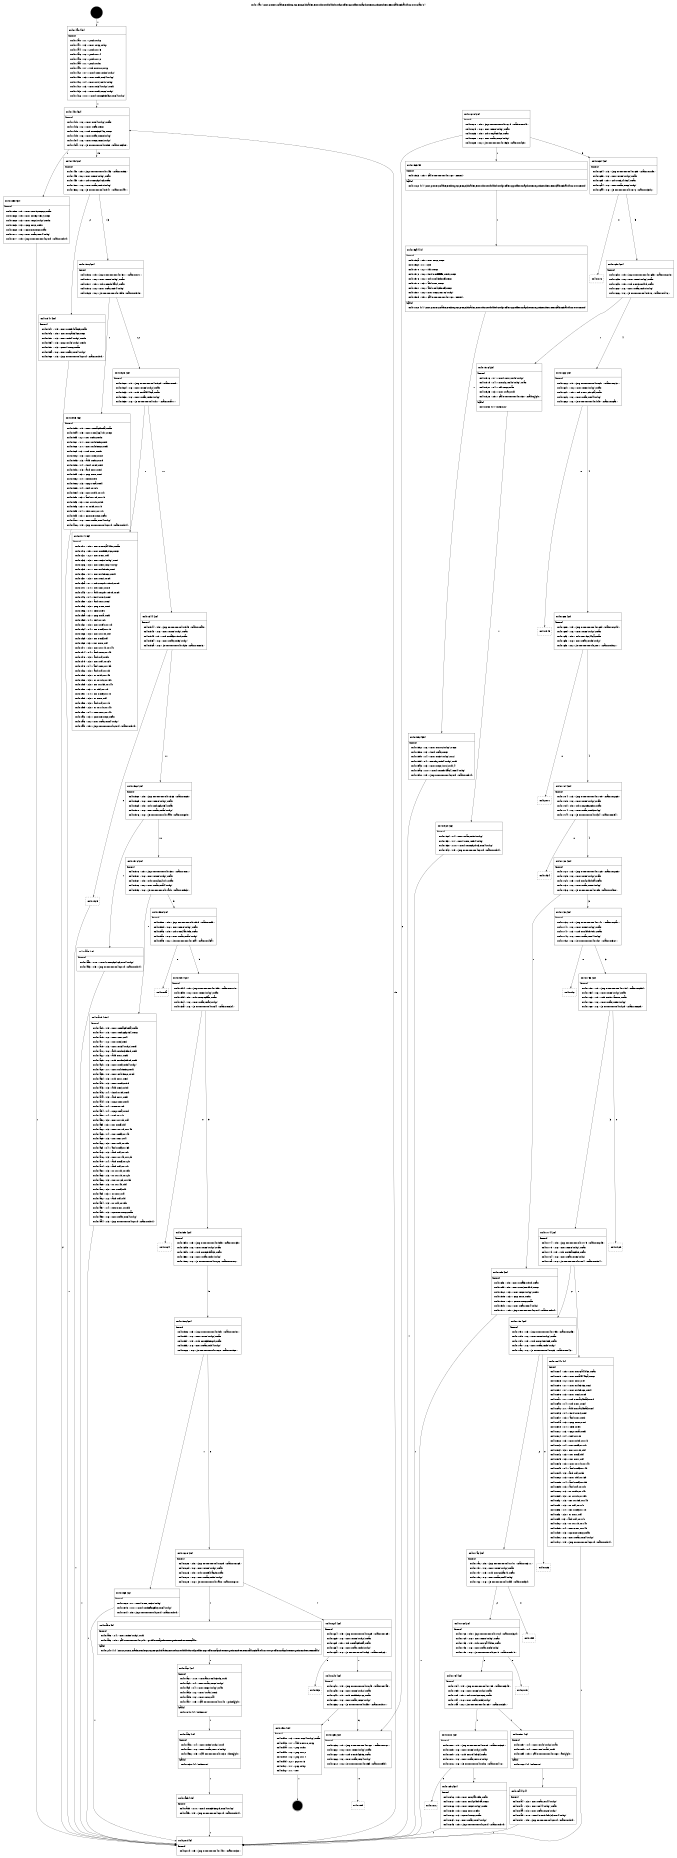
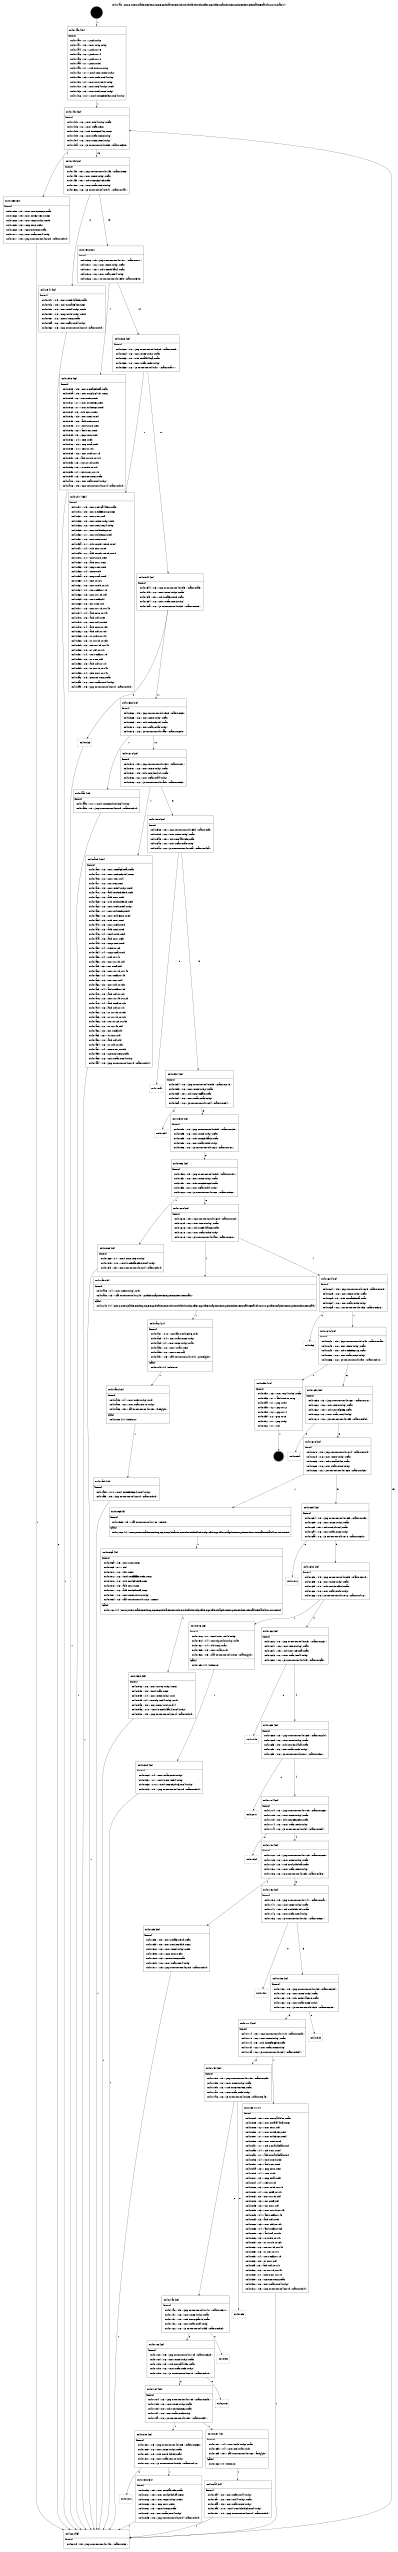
(401, 914) -> (338, 1430)
